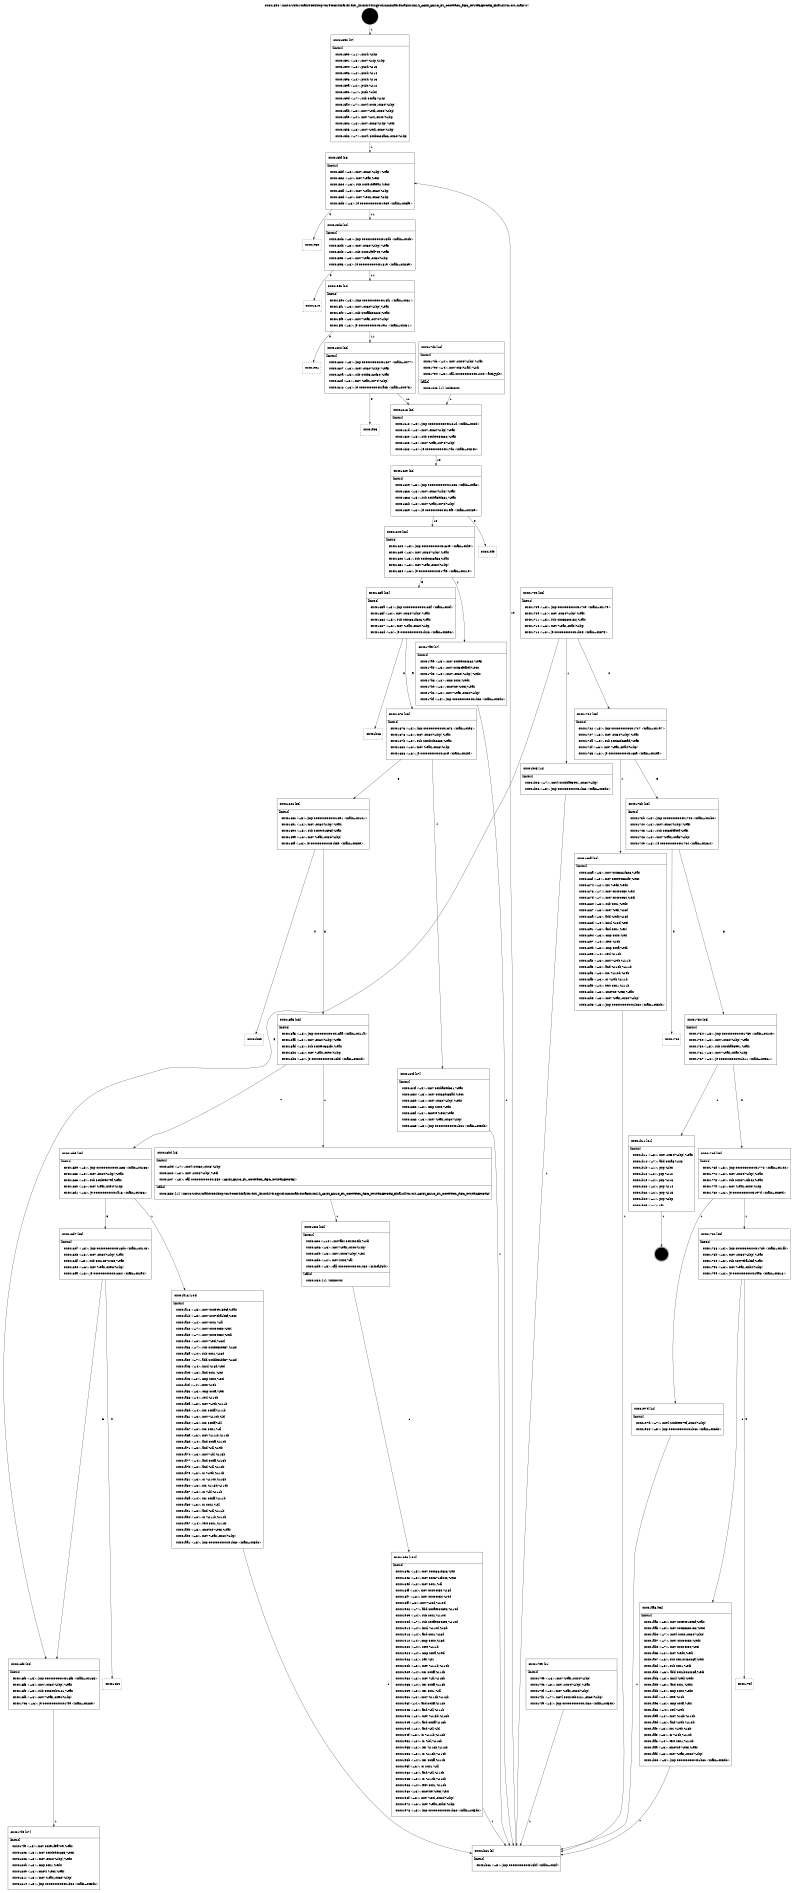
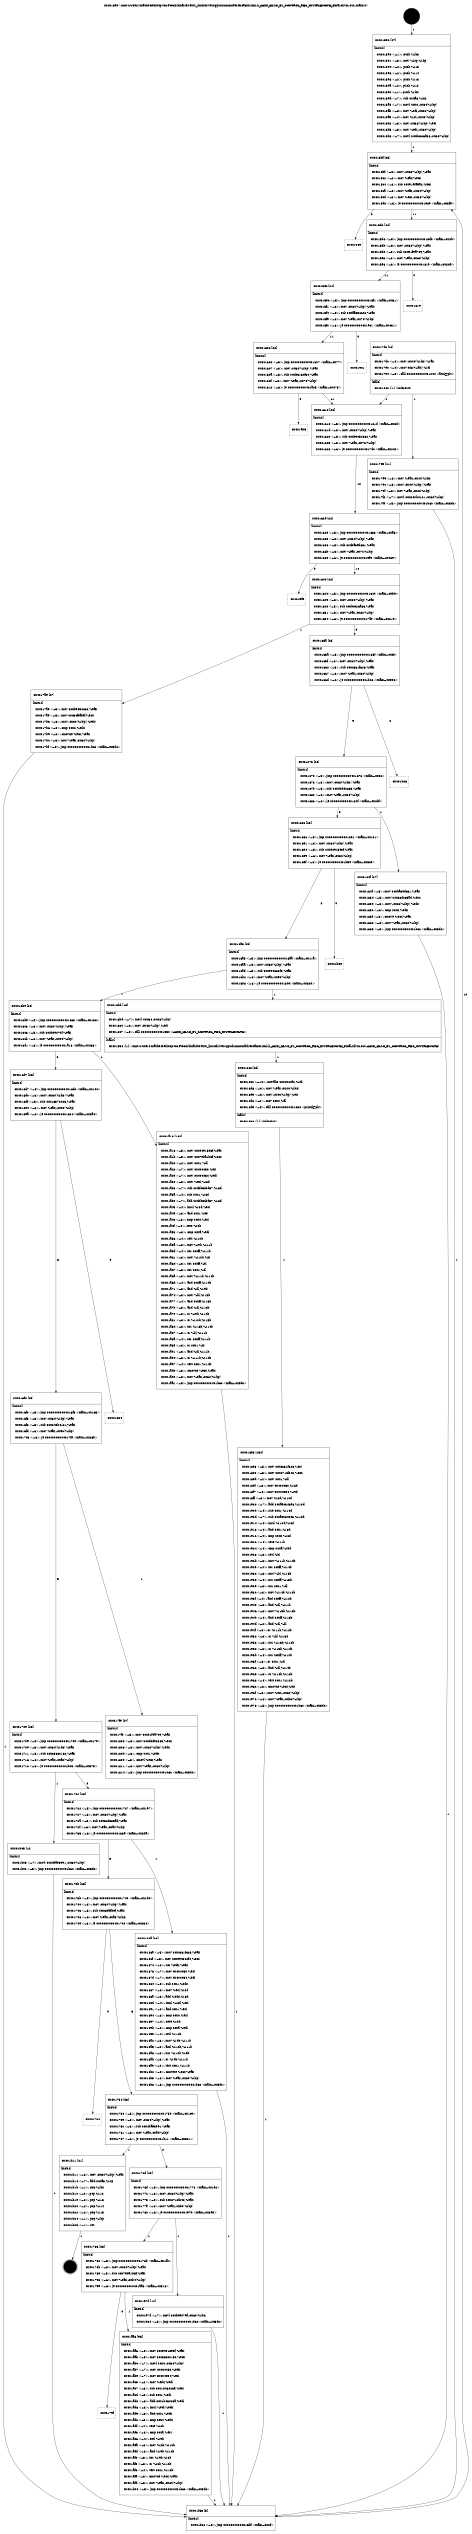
none -> (413, 426)
(164, 1069) -> (56, 1582)
(640, 1822) -> (214, 2500)
